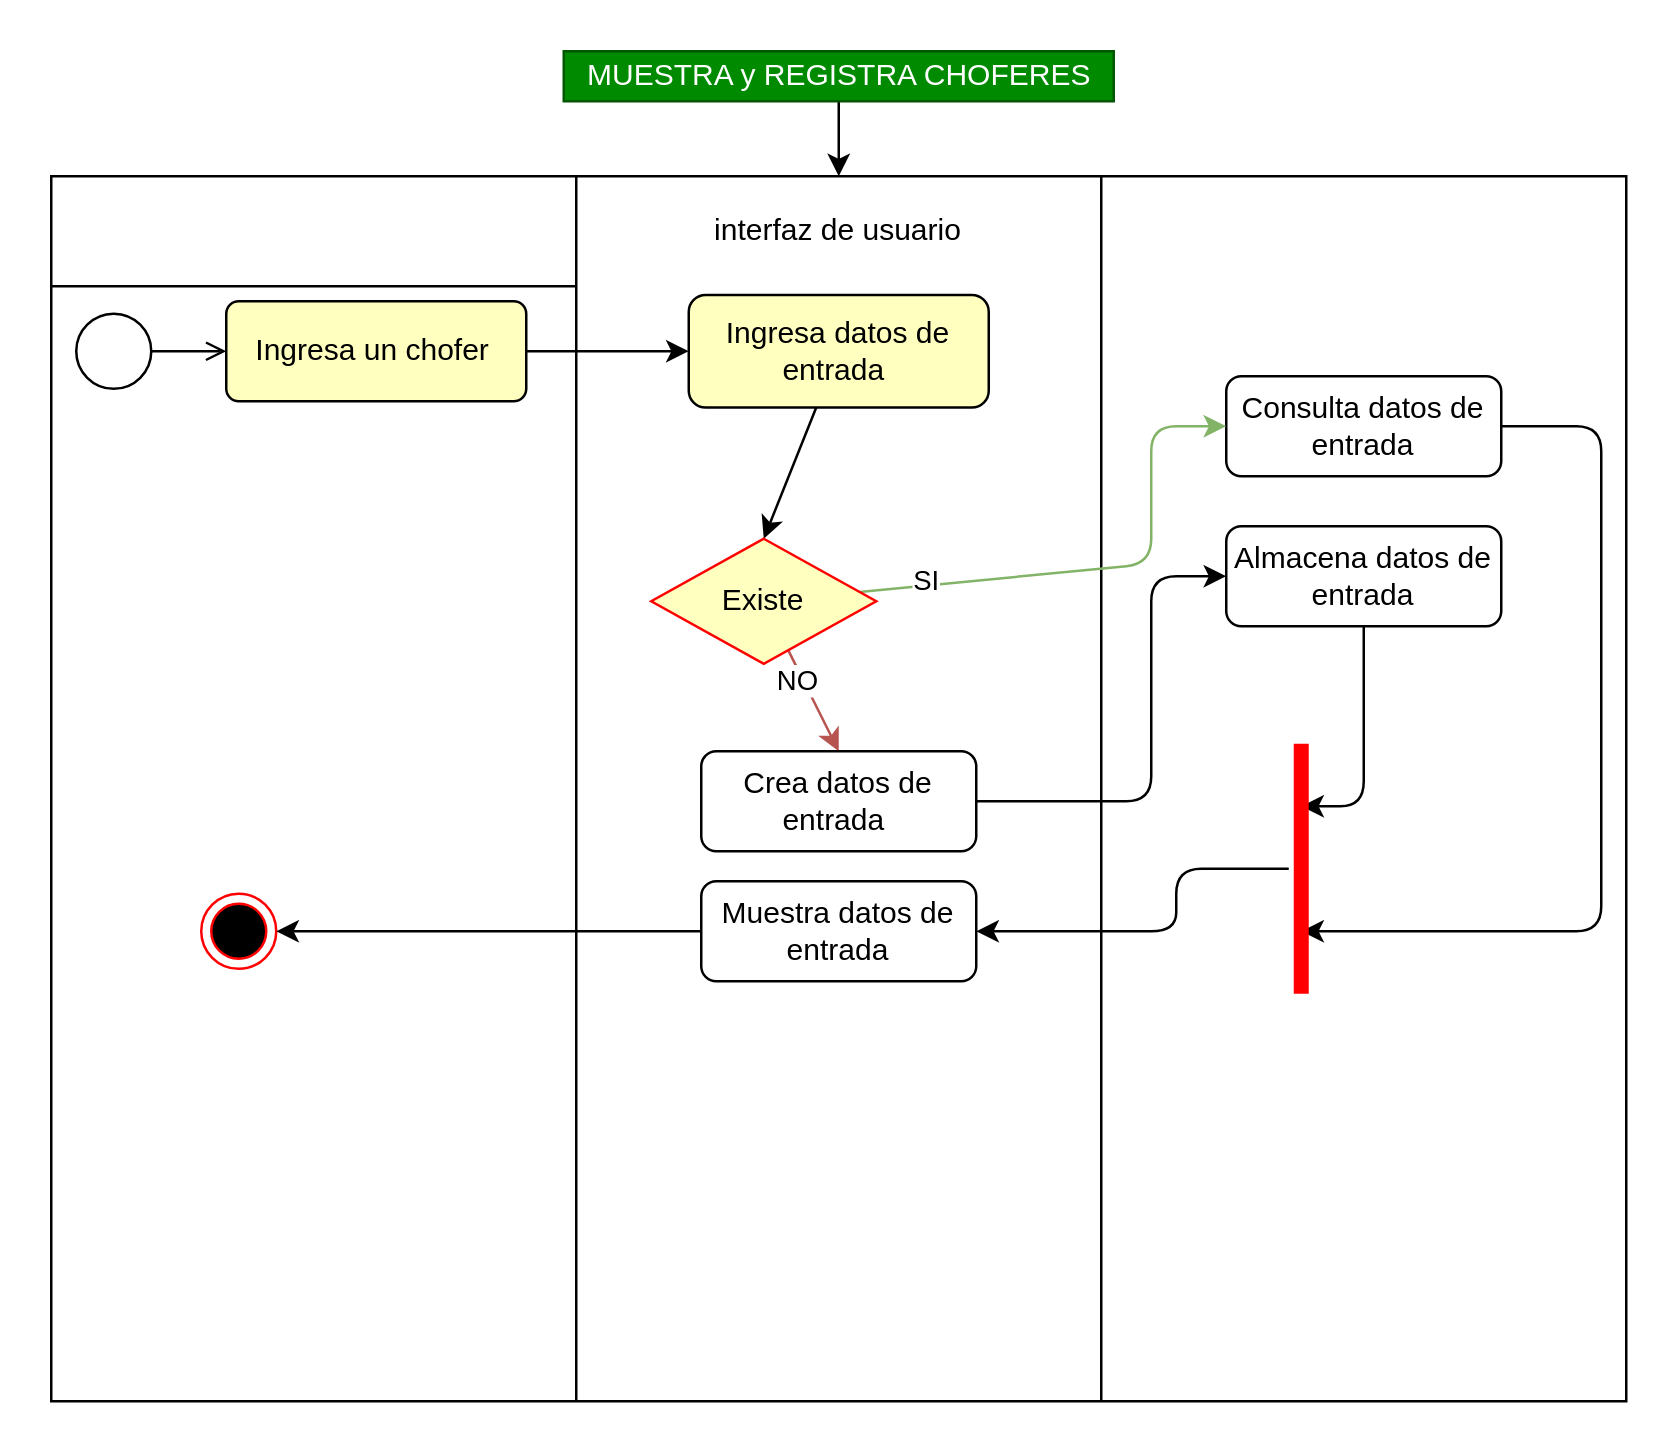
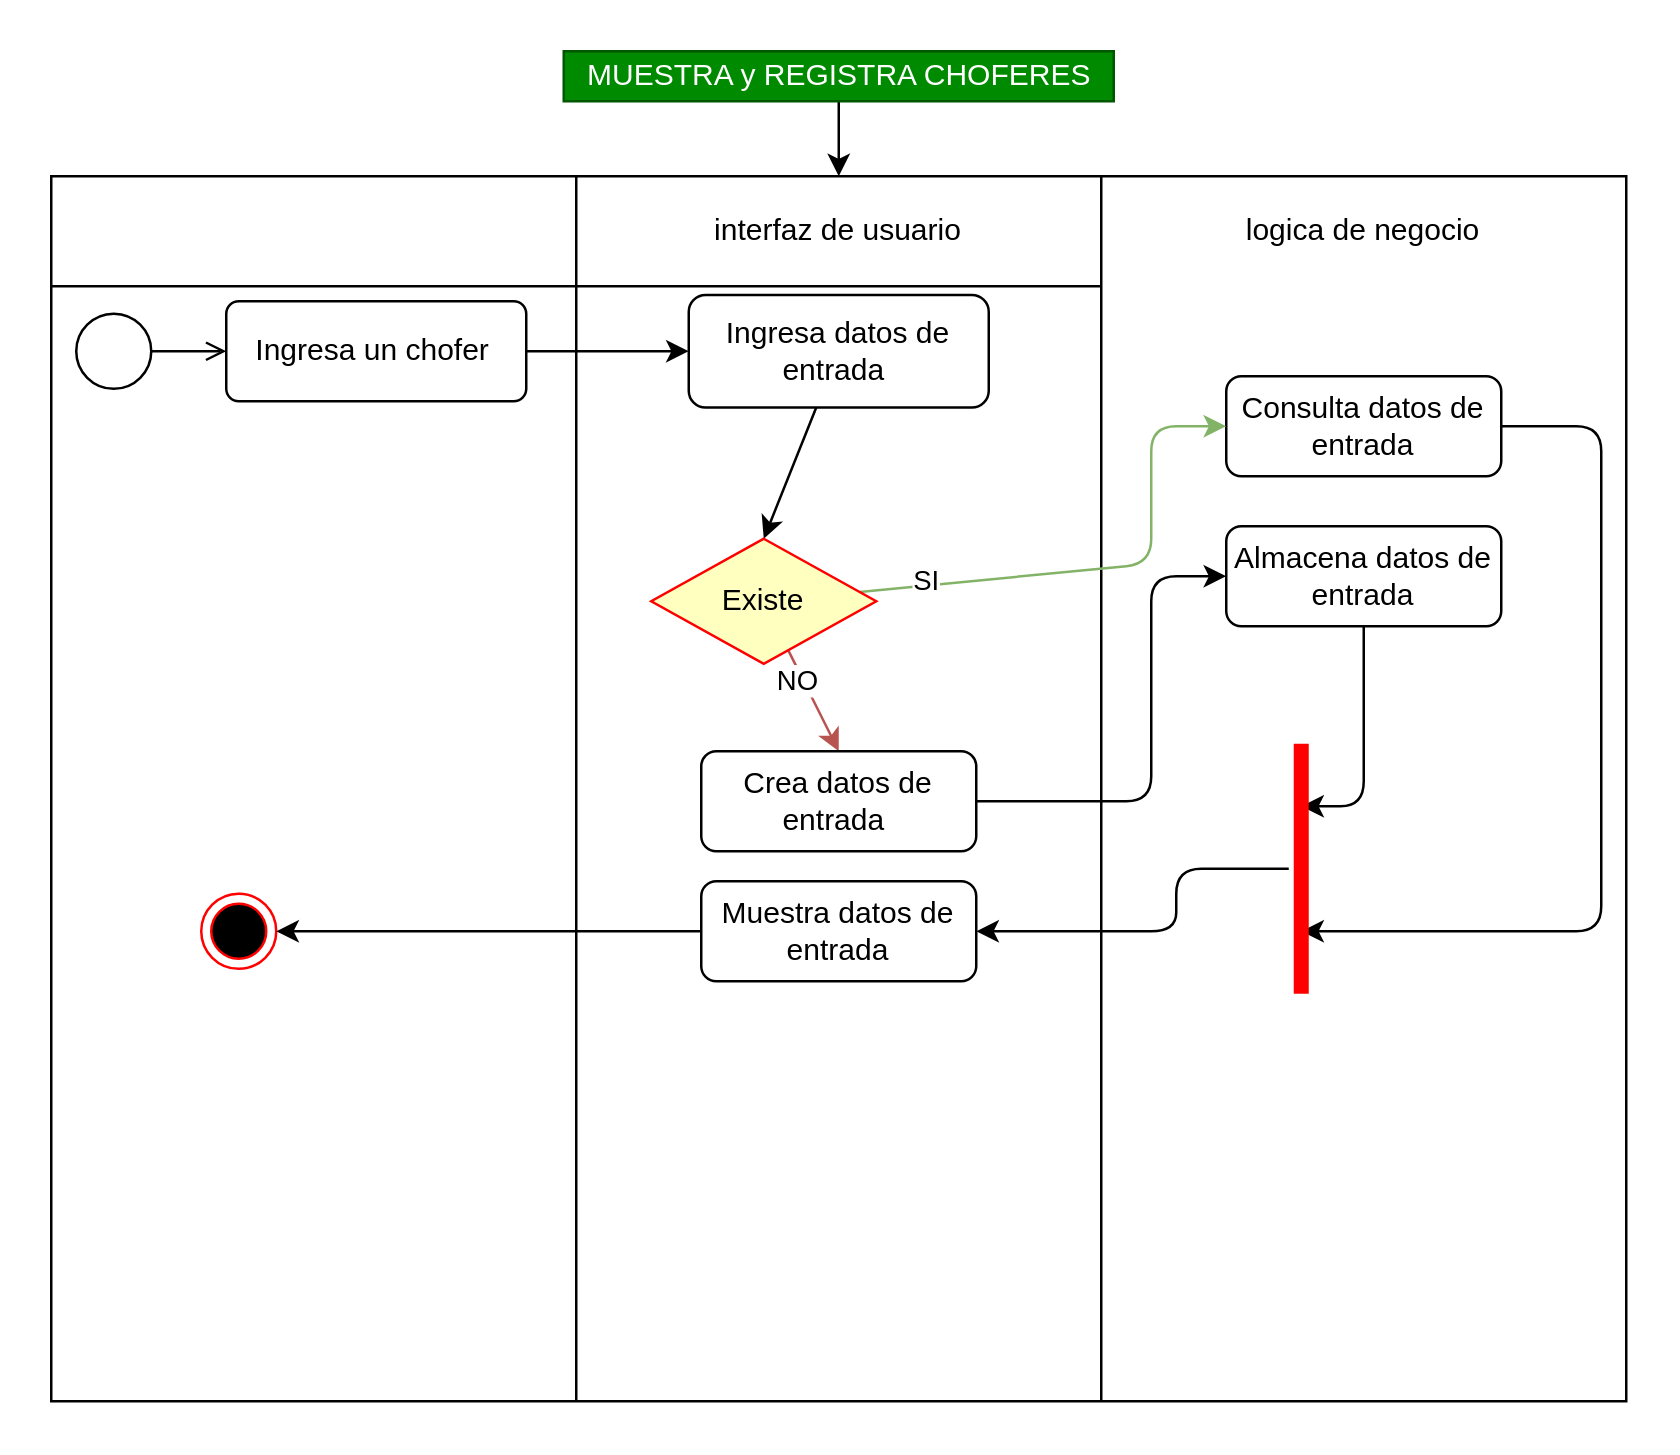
none -> (1364, 231)
(376, 351) -> (376, 351)
(839, 351) -> (839, 351)
